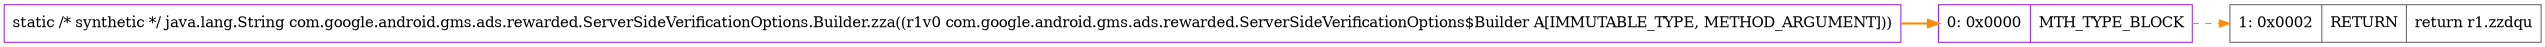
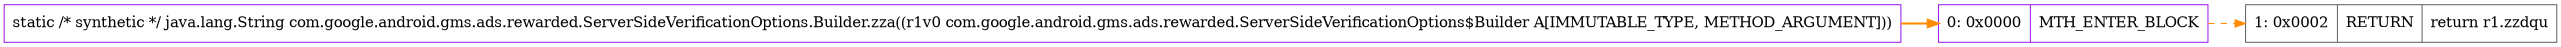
(2111, 23) -> (2119, 23)
